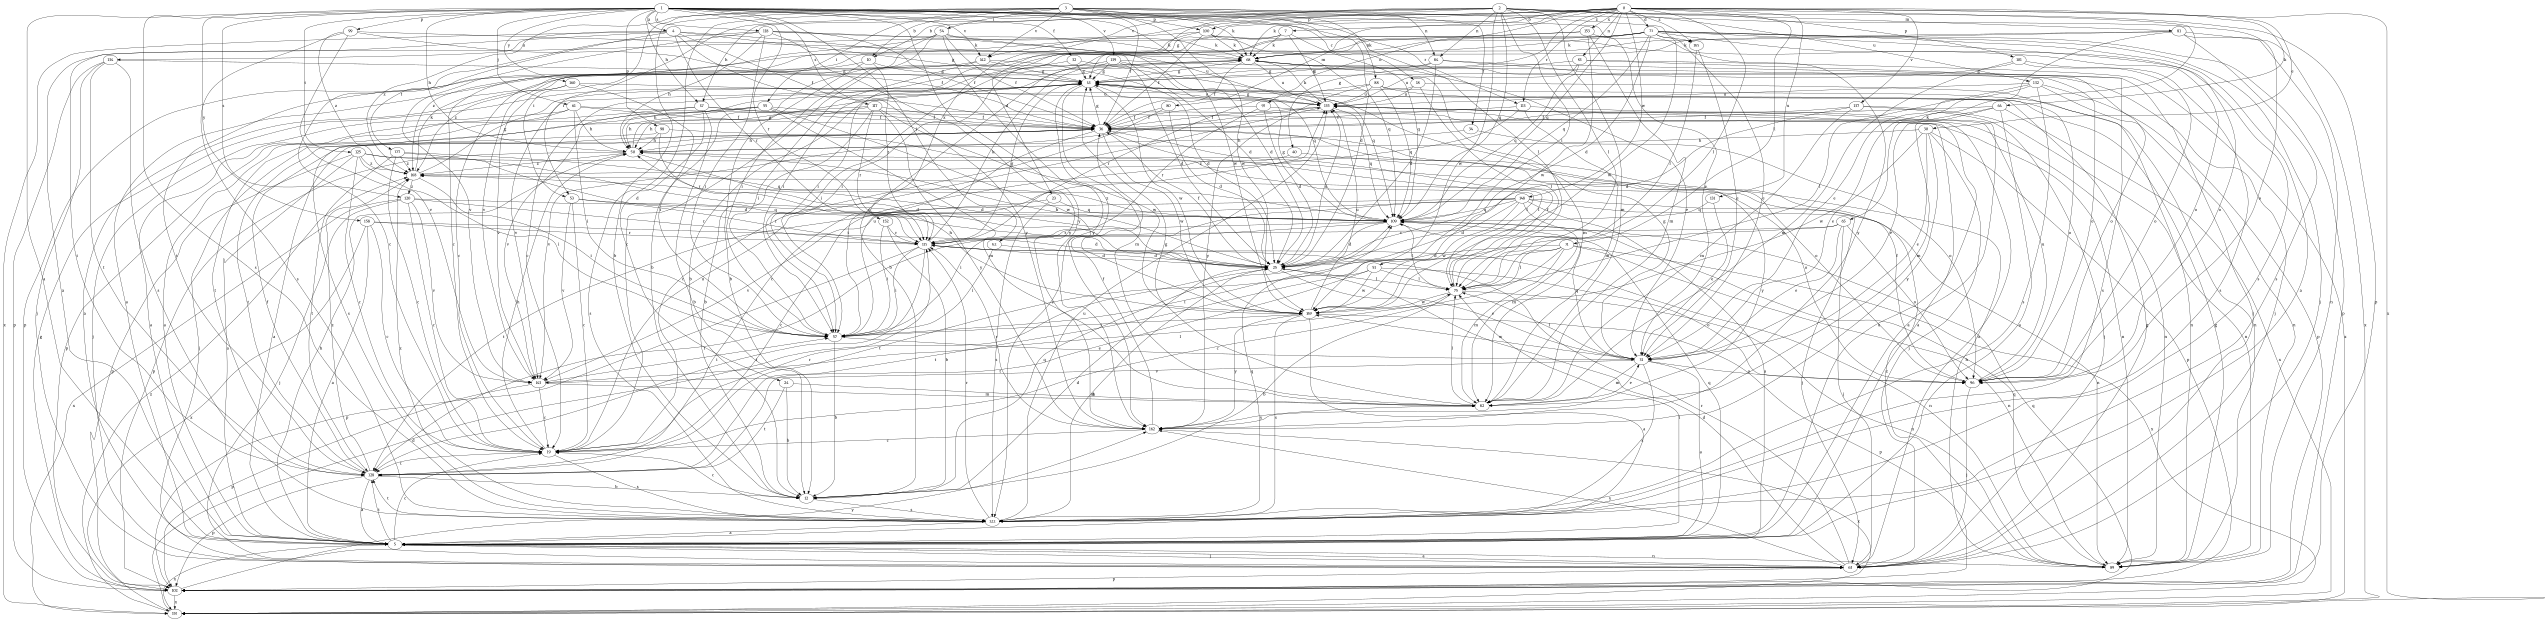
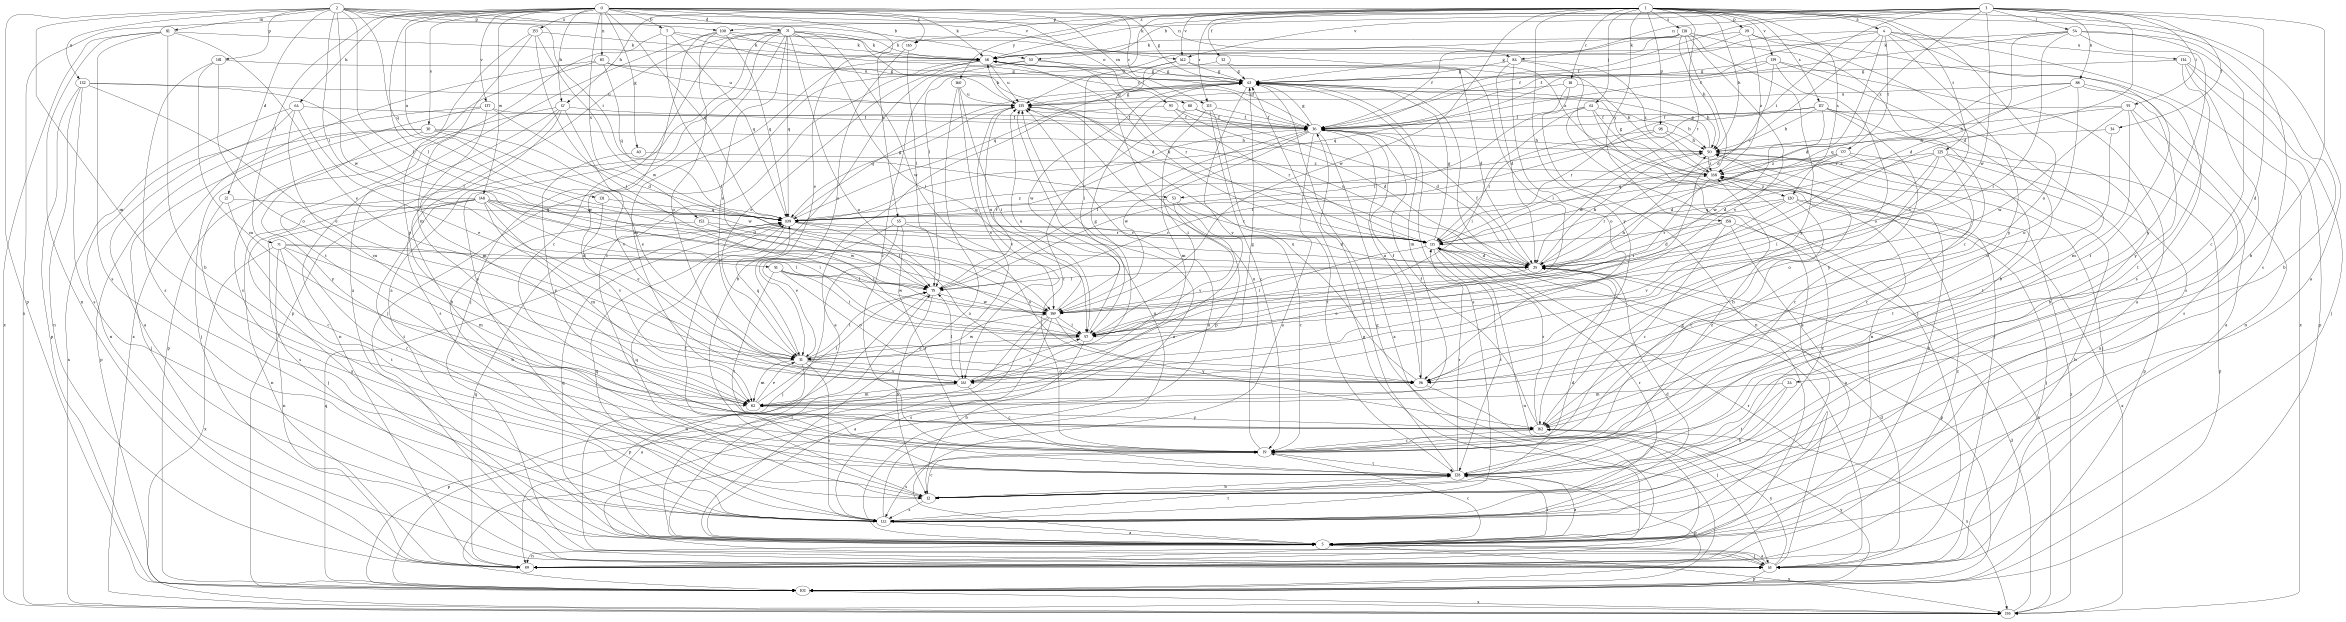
(994, 245) -> none
